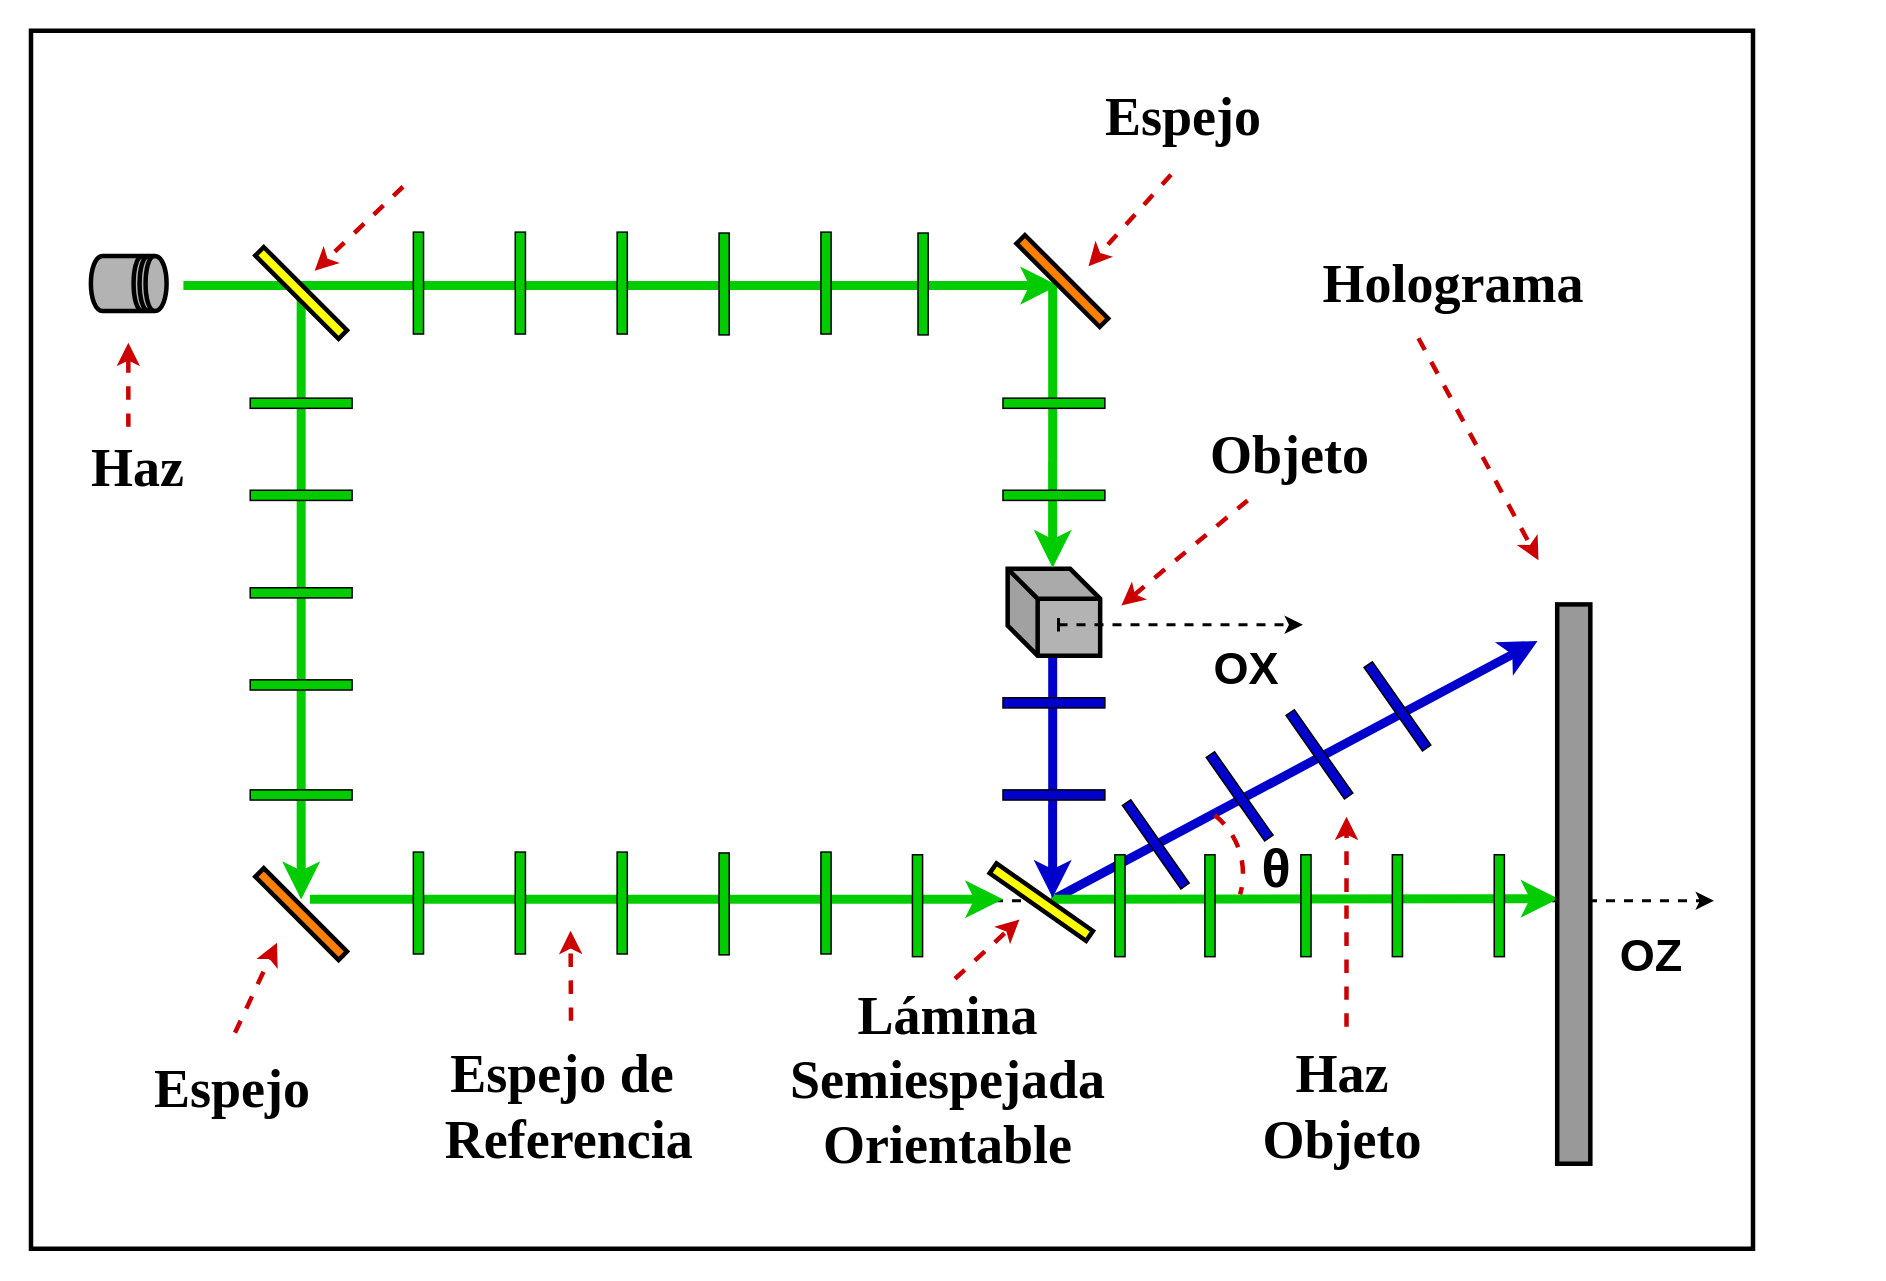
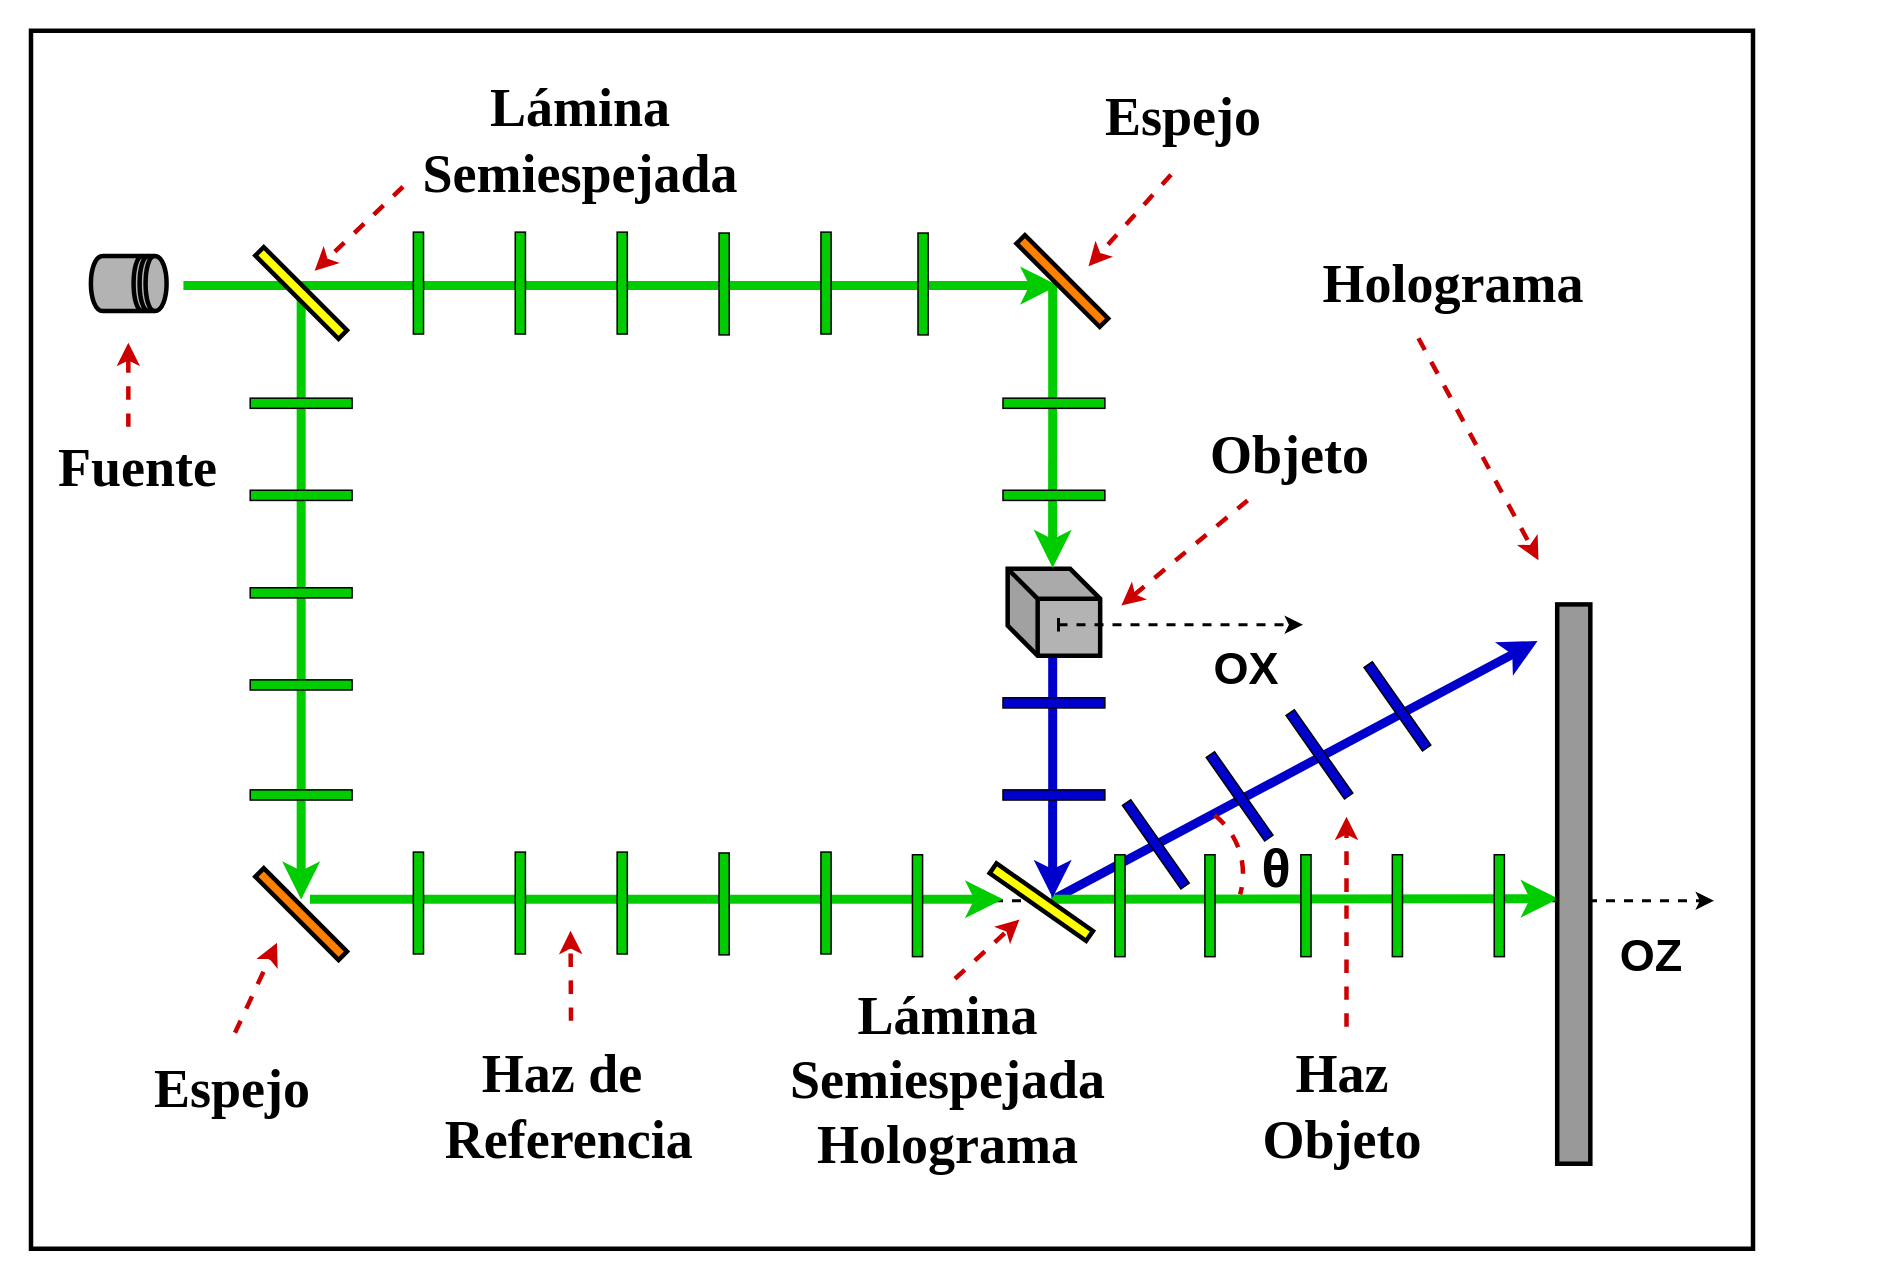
none -> (579, 142)
(138, 469) -> (138, 469)
(948, 1081) -> (948, 1081)
(563, 1108) -> (563, 1108)
